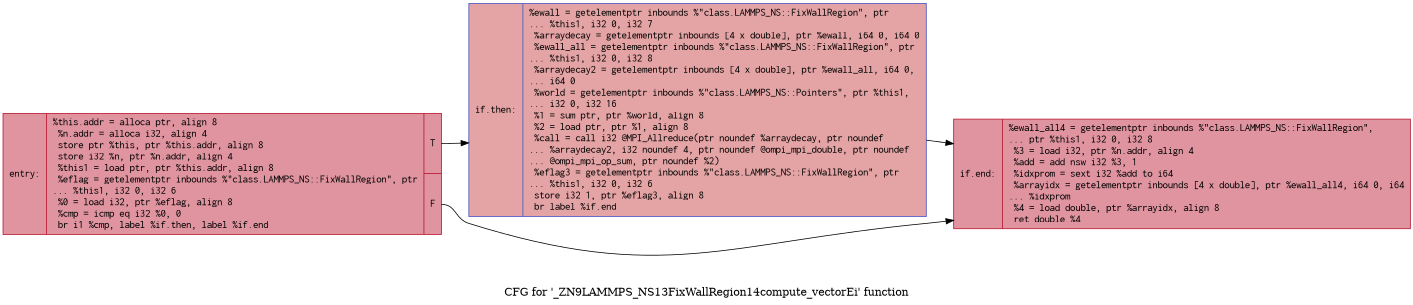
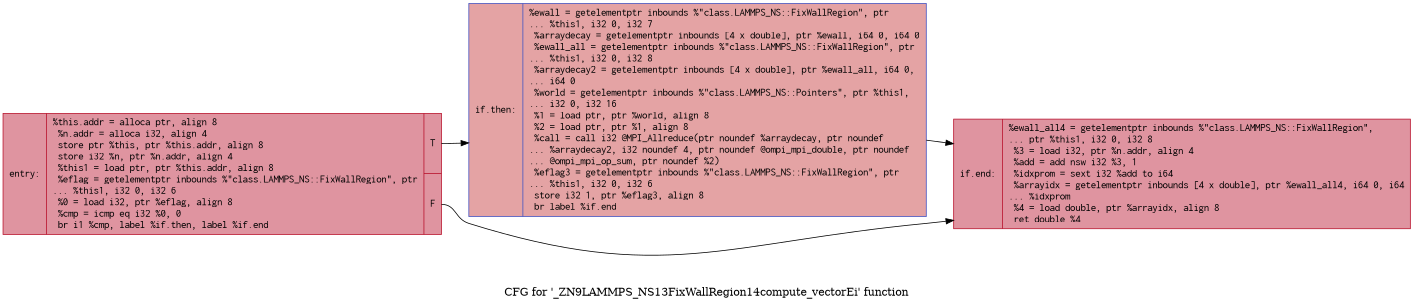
(616, 115) -> (619, 115)
